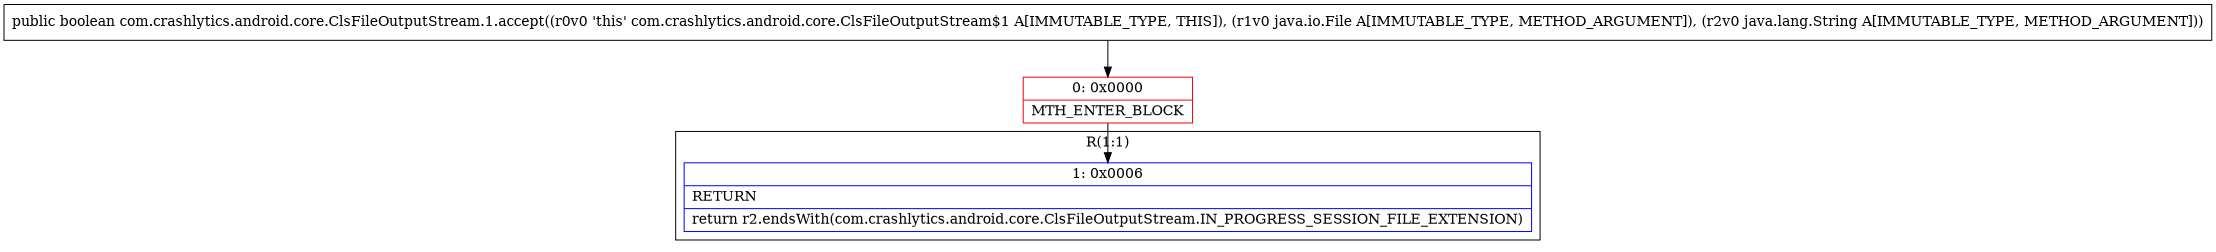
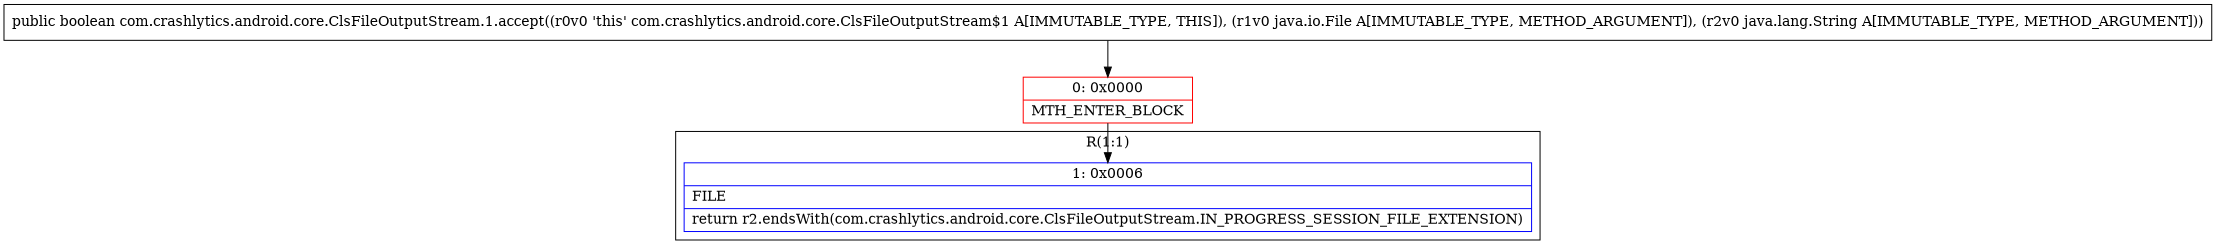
(724, 197) -> (710, 197)
